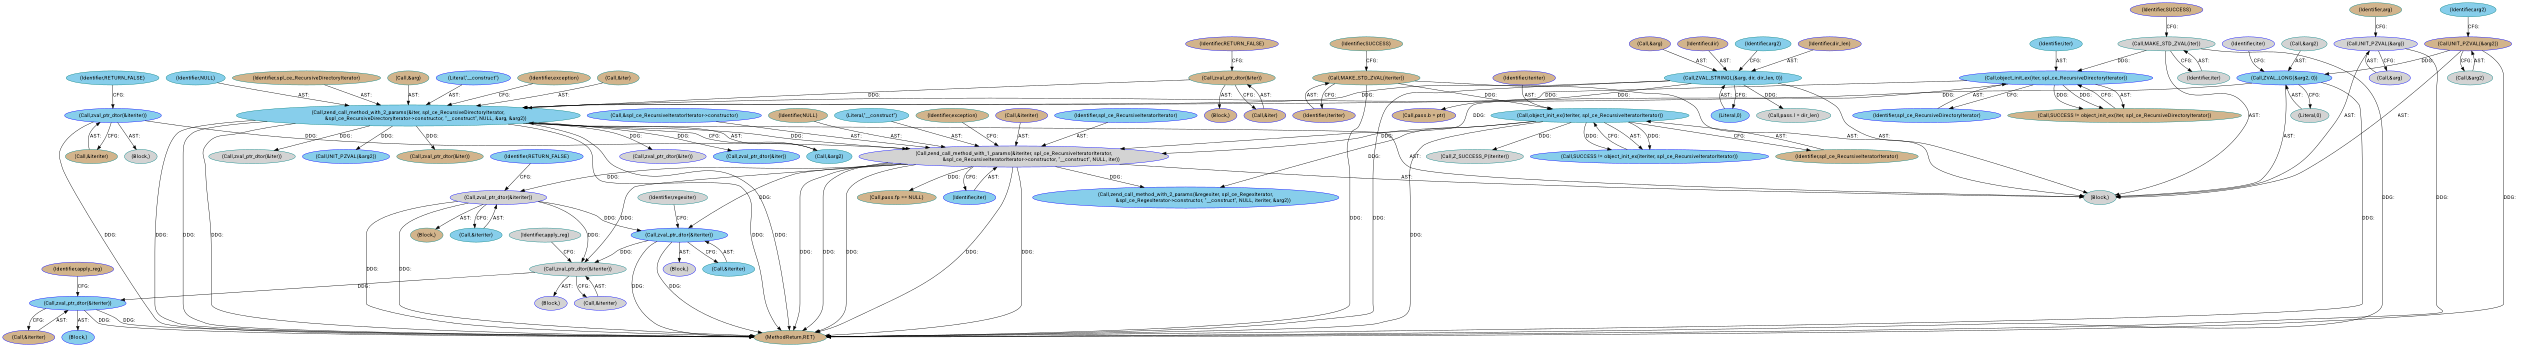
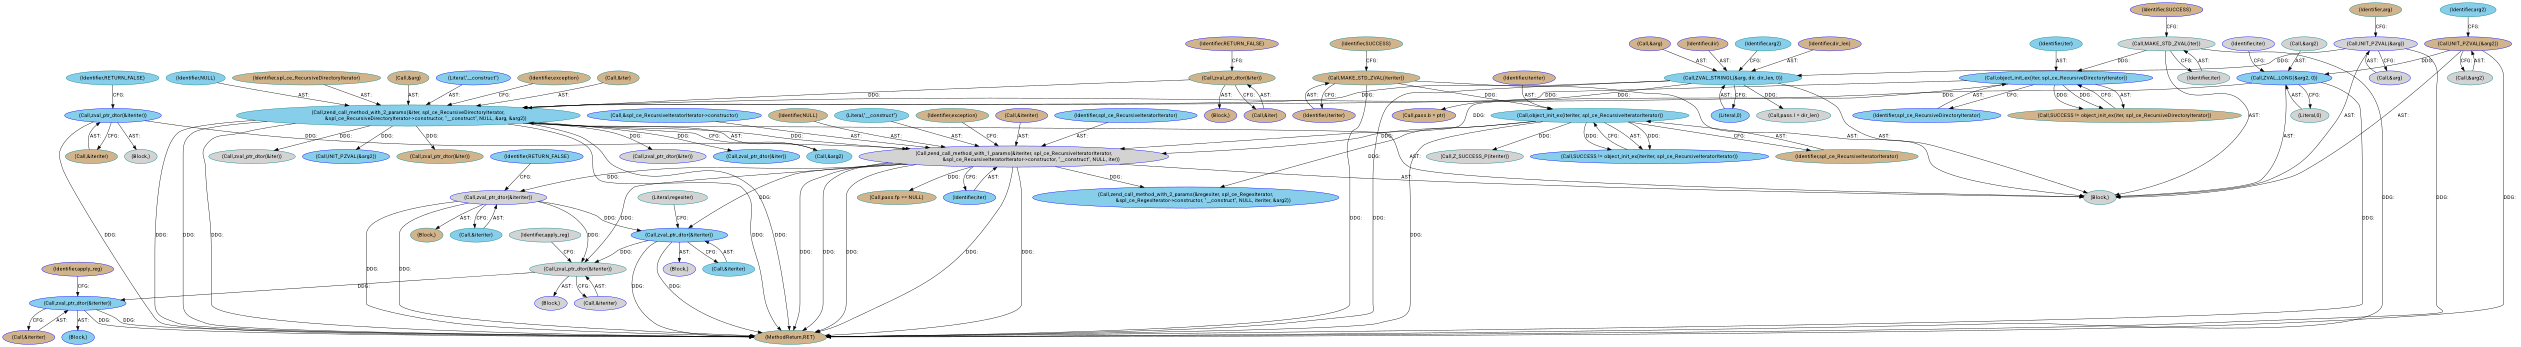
none -> (2075, 71)
(673, 198) -> (673, 198)
